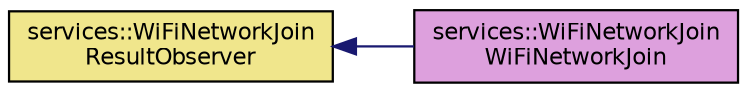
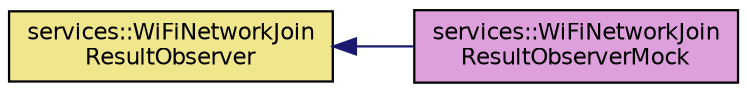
(576, 46) -> (576, 46)
